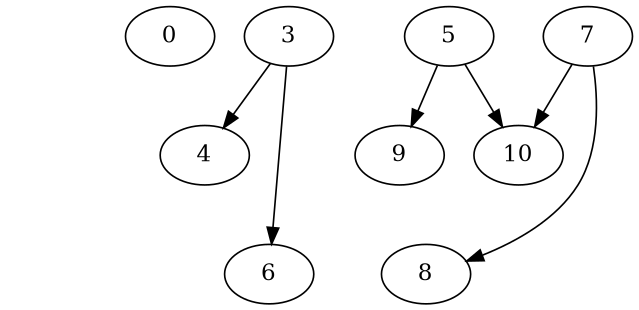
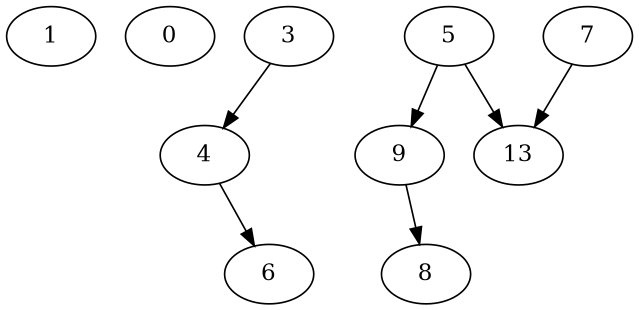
none -> (51, 36)
(280, 147) -> (233, 208)
(519, 155) -> (519, 155)
(578, 184) -> (411, 206)
